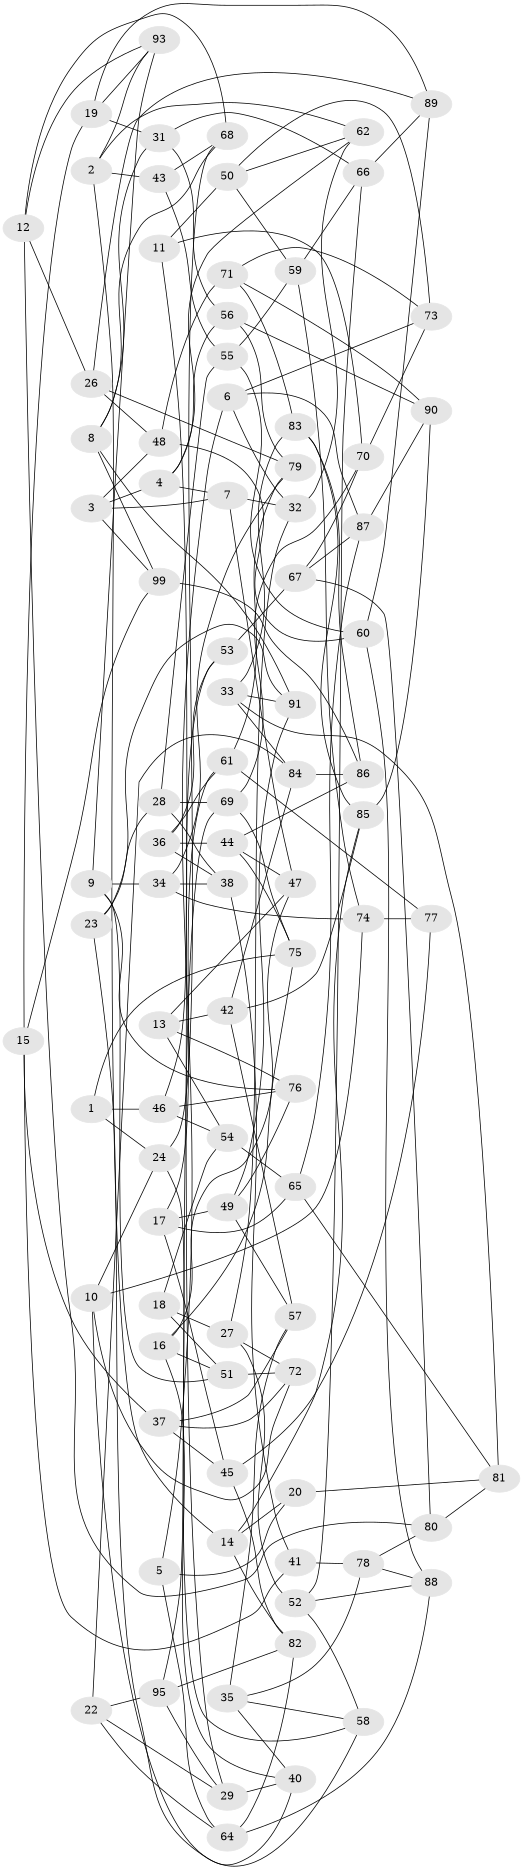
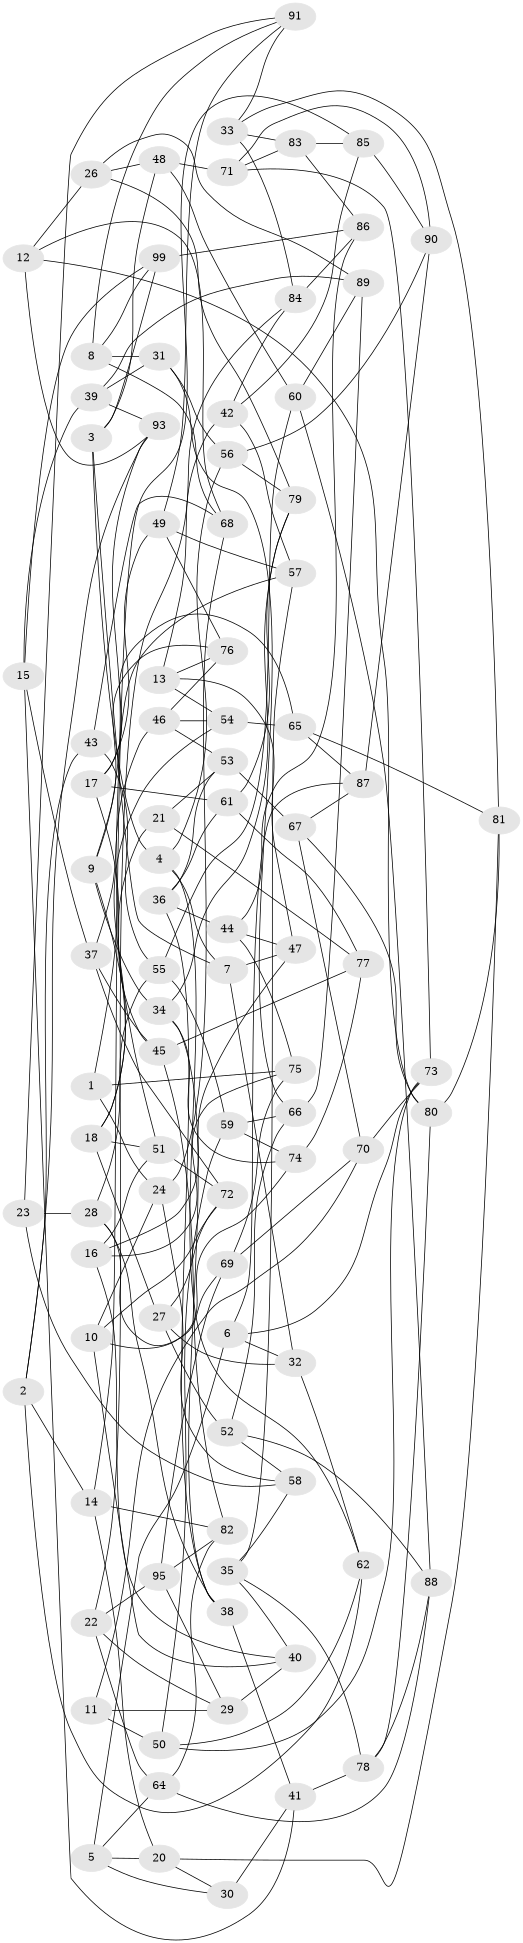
(91, 114) -> (91, 397)
none -> (159, 819)
none -> (227, 1895)
